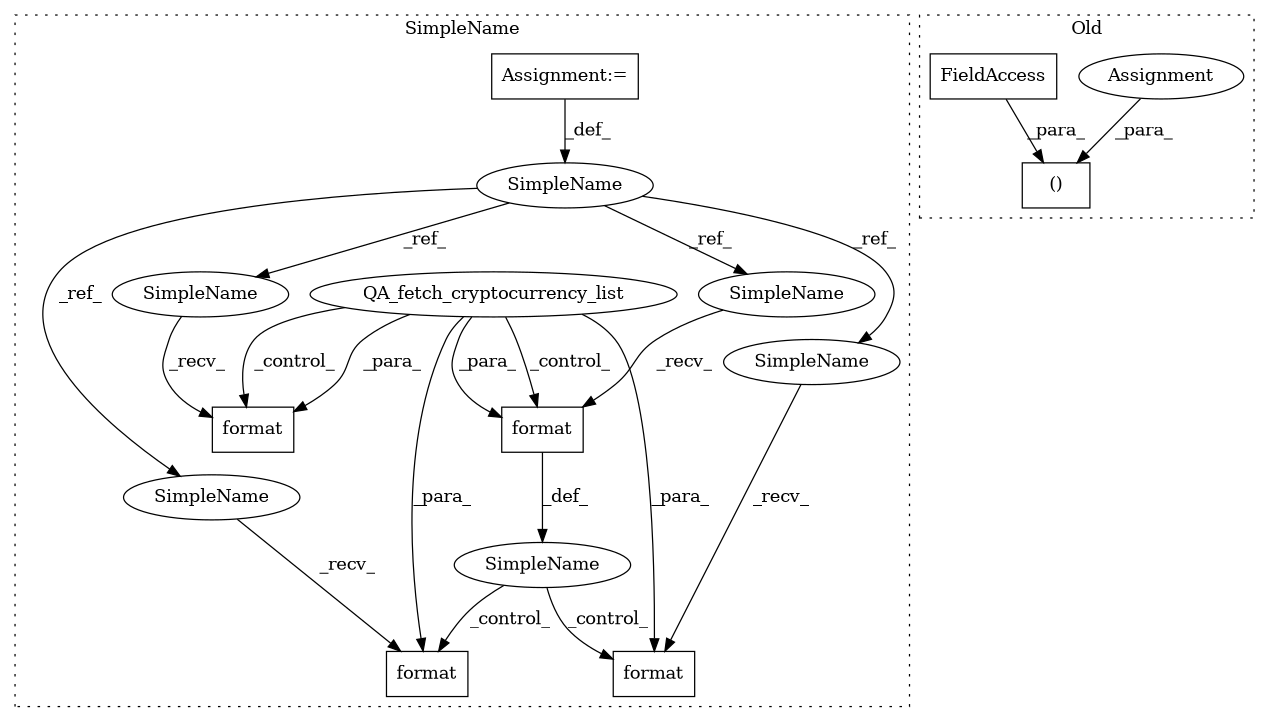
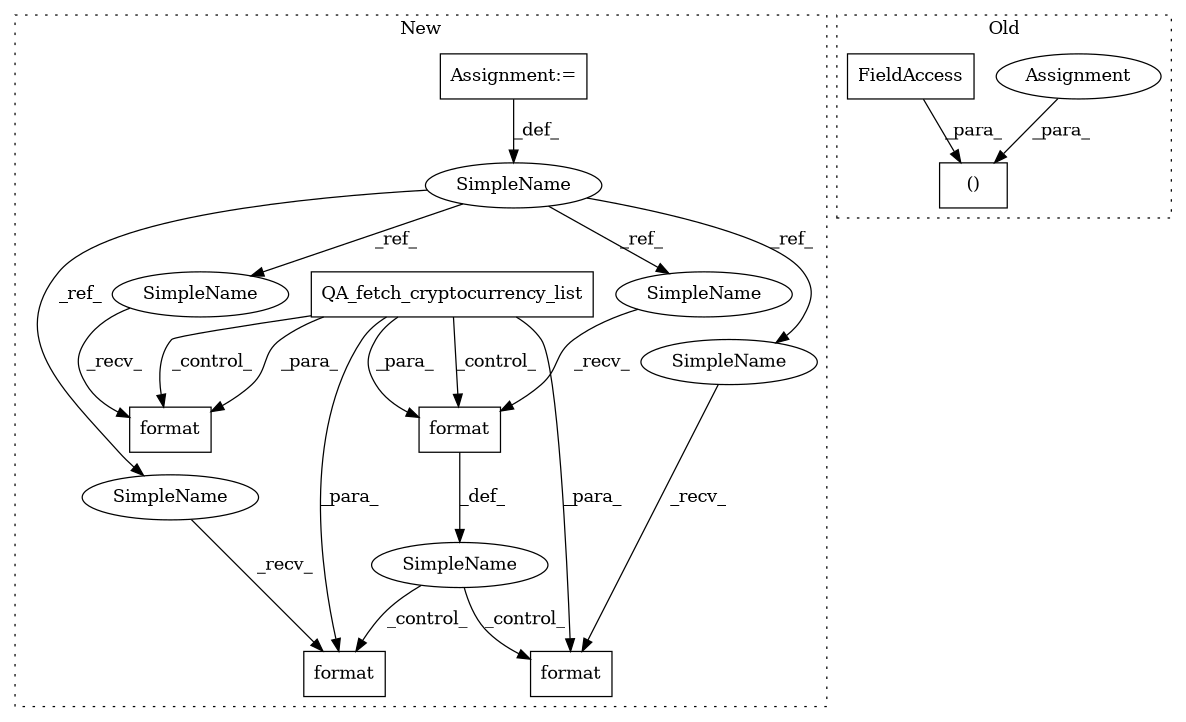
(462, 29) -> (421, 29)
(494, 294) -> (452, 294)
